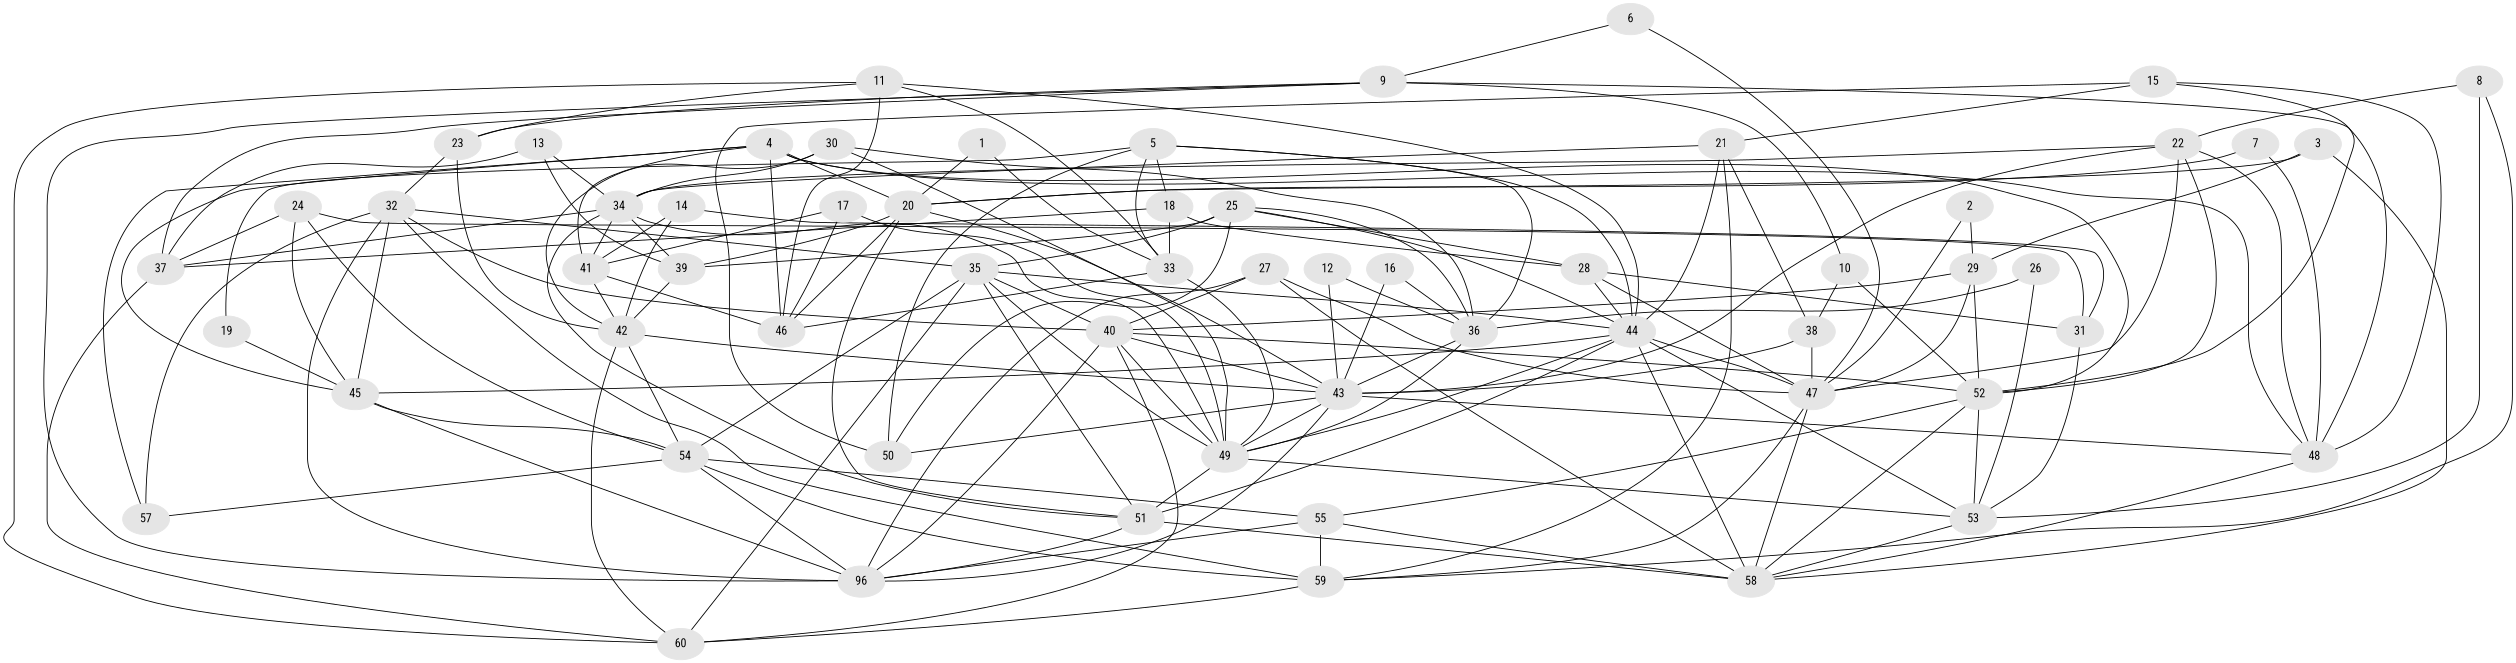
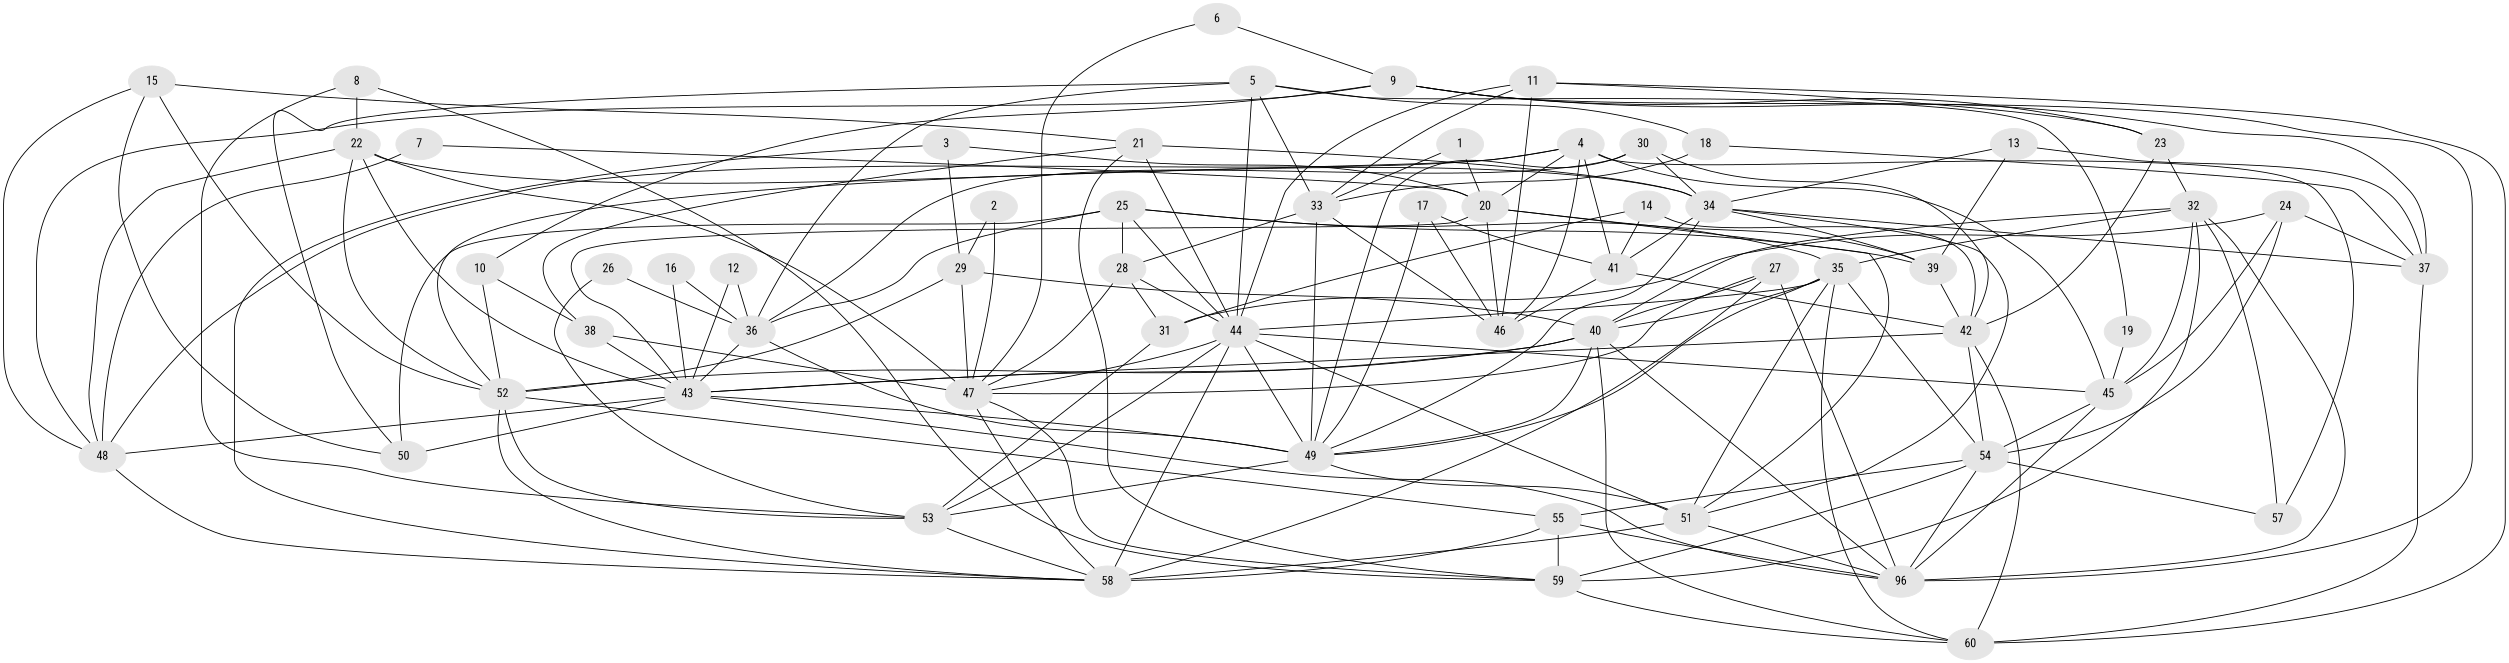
(1374, 246) -> (1220, 238)
